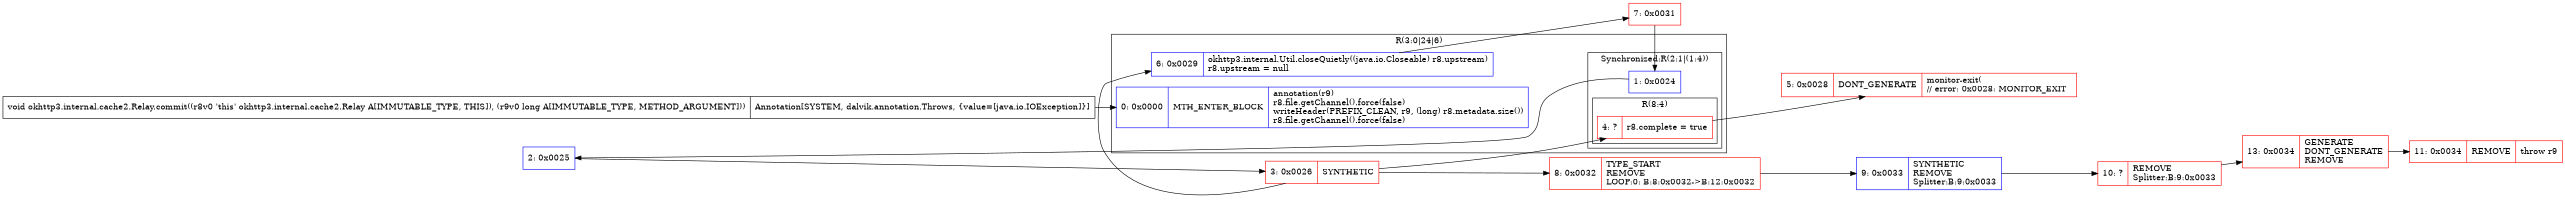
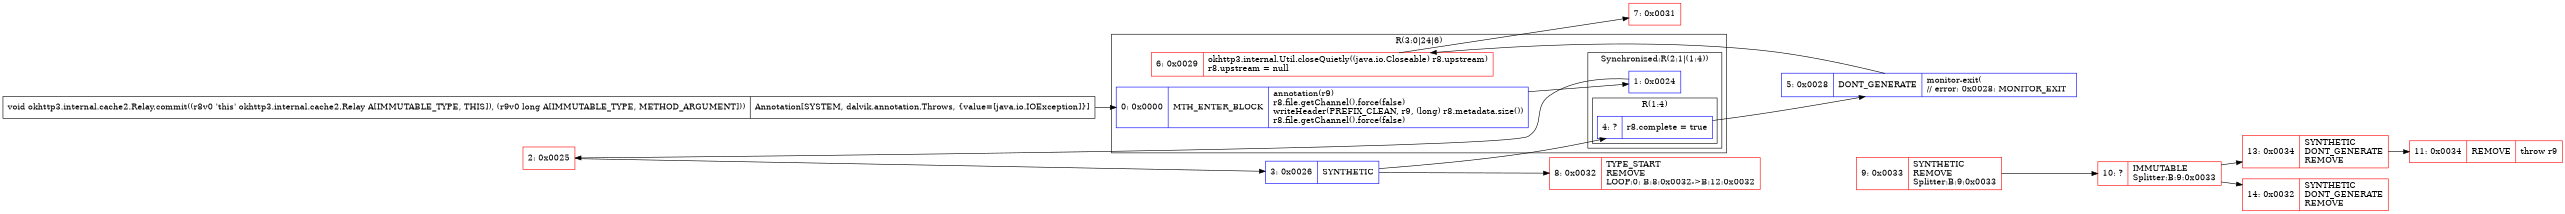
(1655, 45) -> (1575, 88)
(1322, 64) -> (1322, 64)
(1929, 85) -> (1929, 85)
(1655, 105) -> (1655, 105)
(1655, 128) -> (1655, 128)
(2329, 143) -> (2330, 143)
(549, 158) -> (549, 158)
(2152, 169) -> (2160, 169)
(1322, 172) -> (1322, 172)
(1805, 174) -> none
(1929, 174) -> (1929, 174)
(1135, 180) -> (1662, 44)
none -> (2315, 195)
